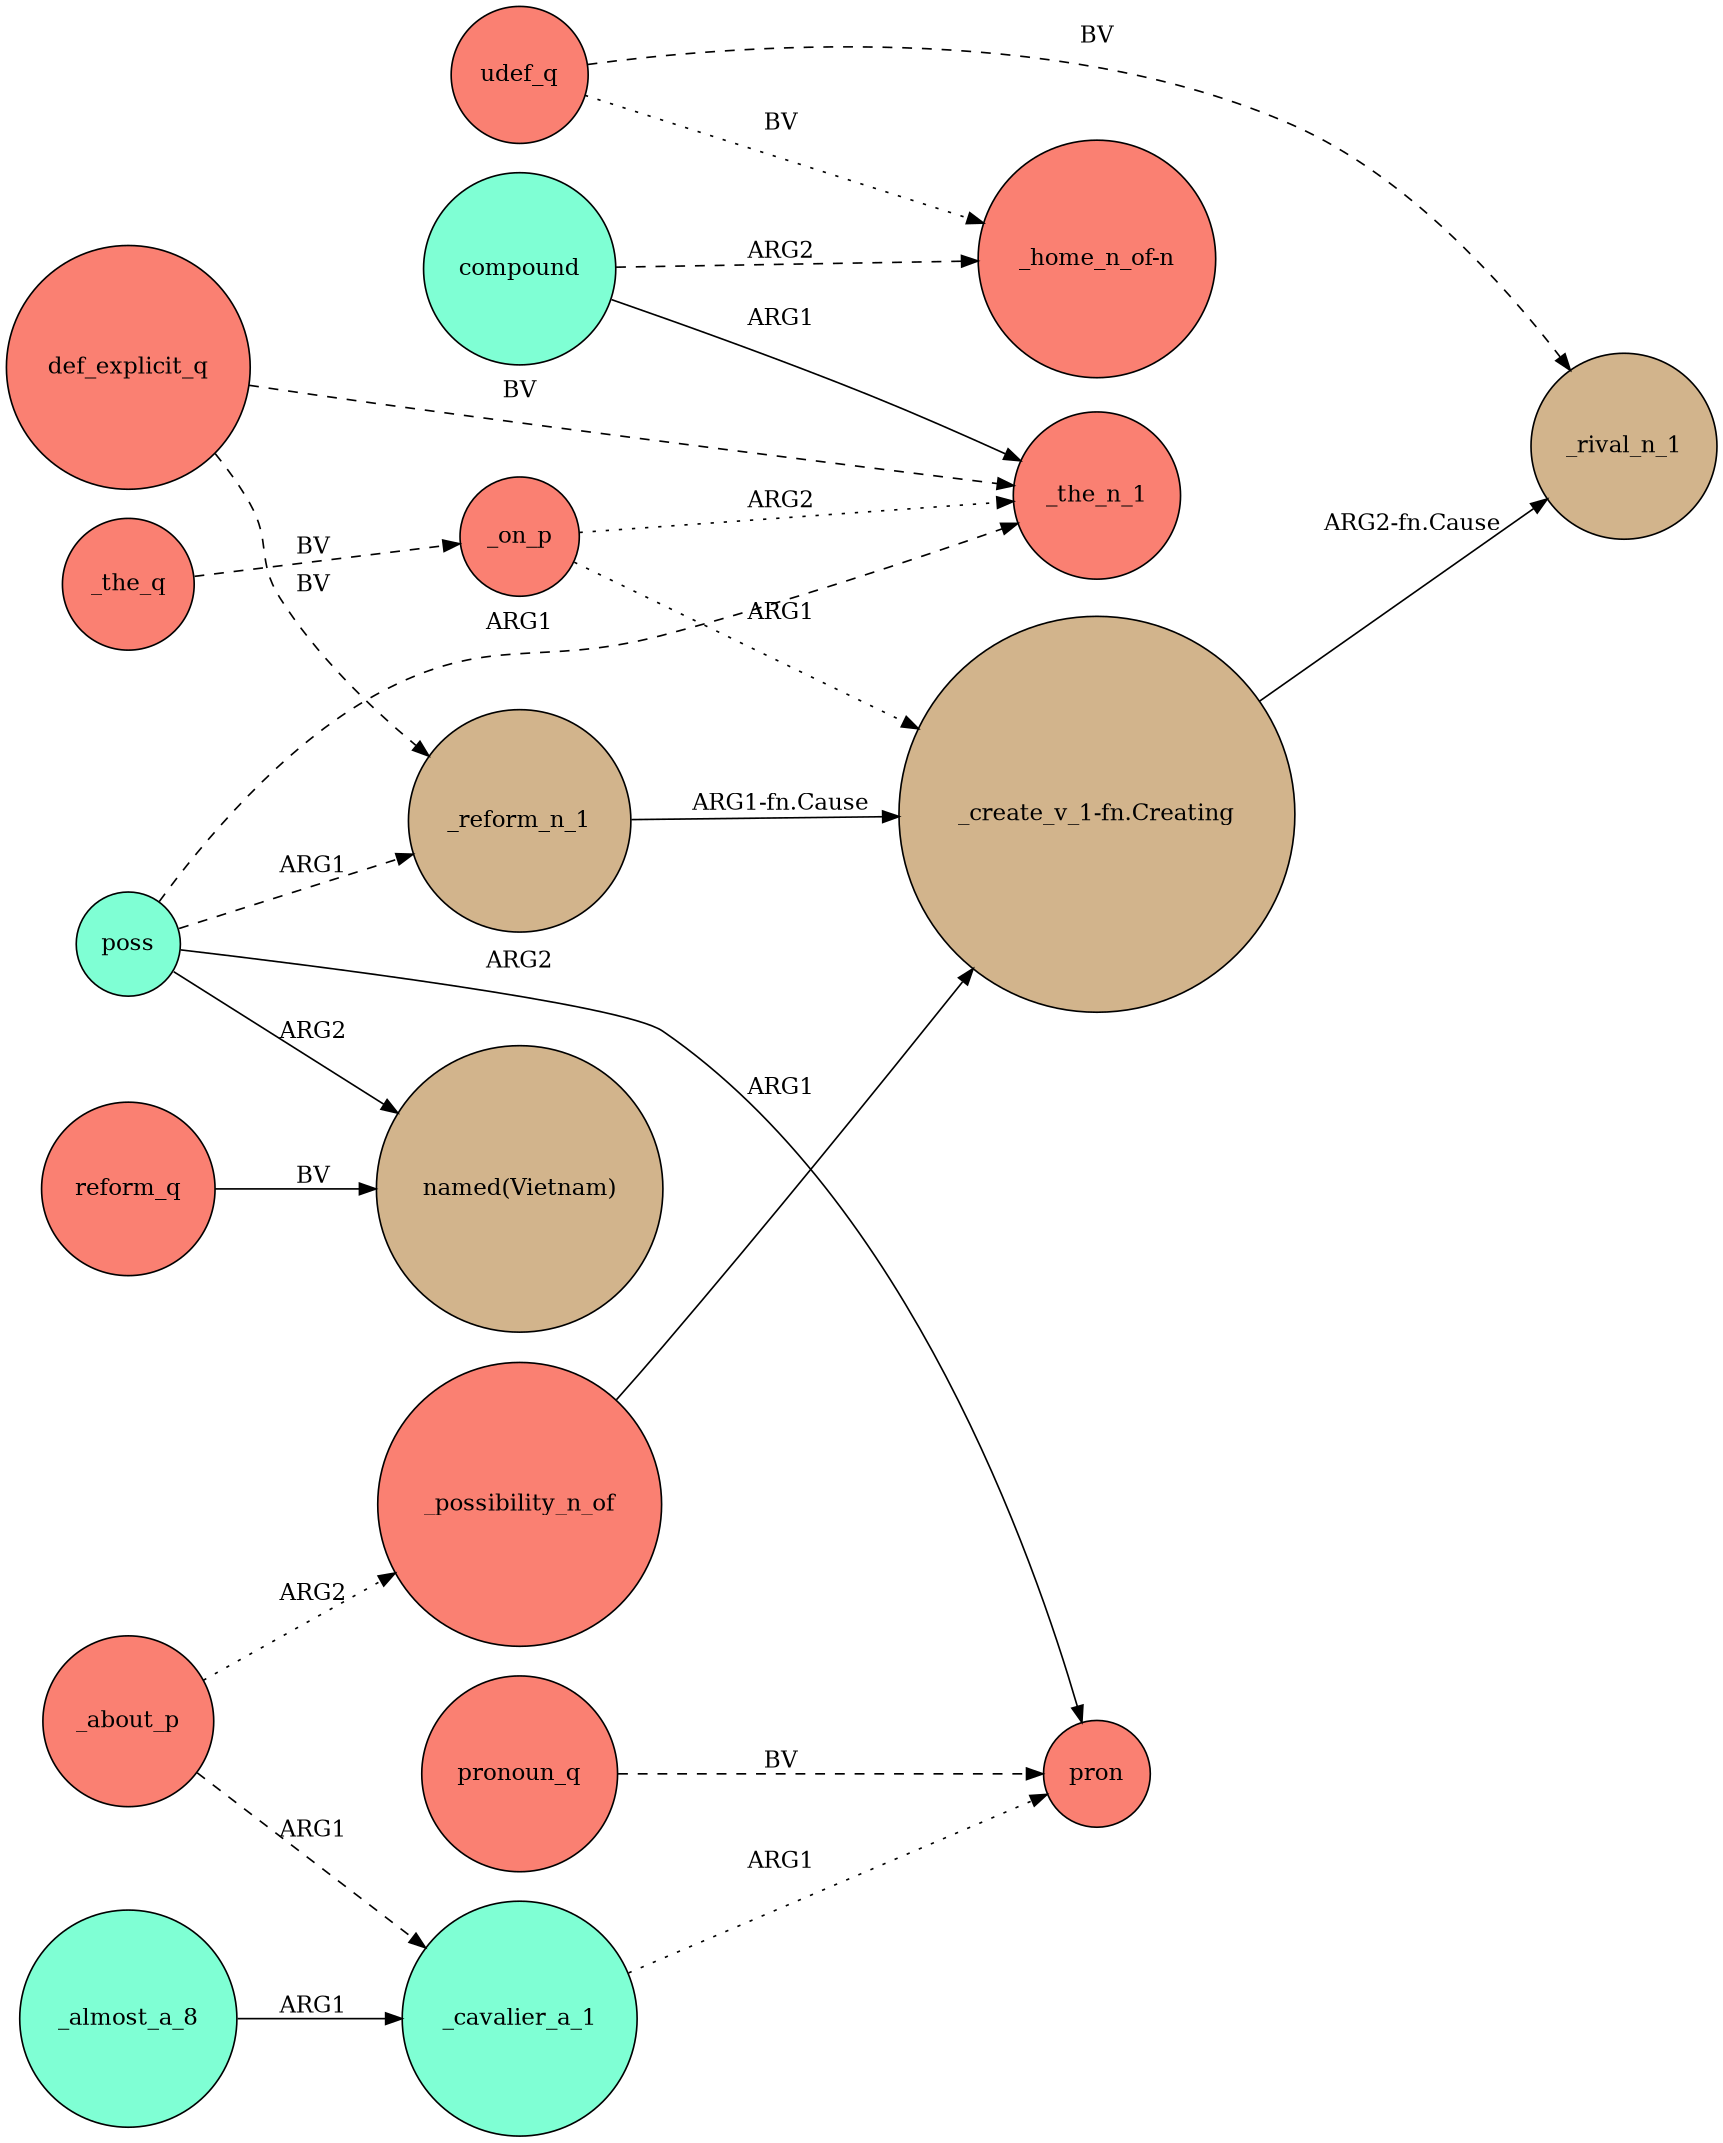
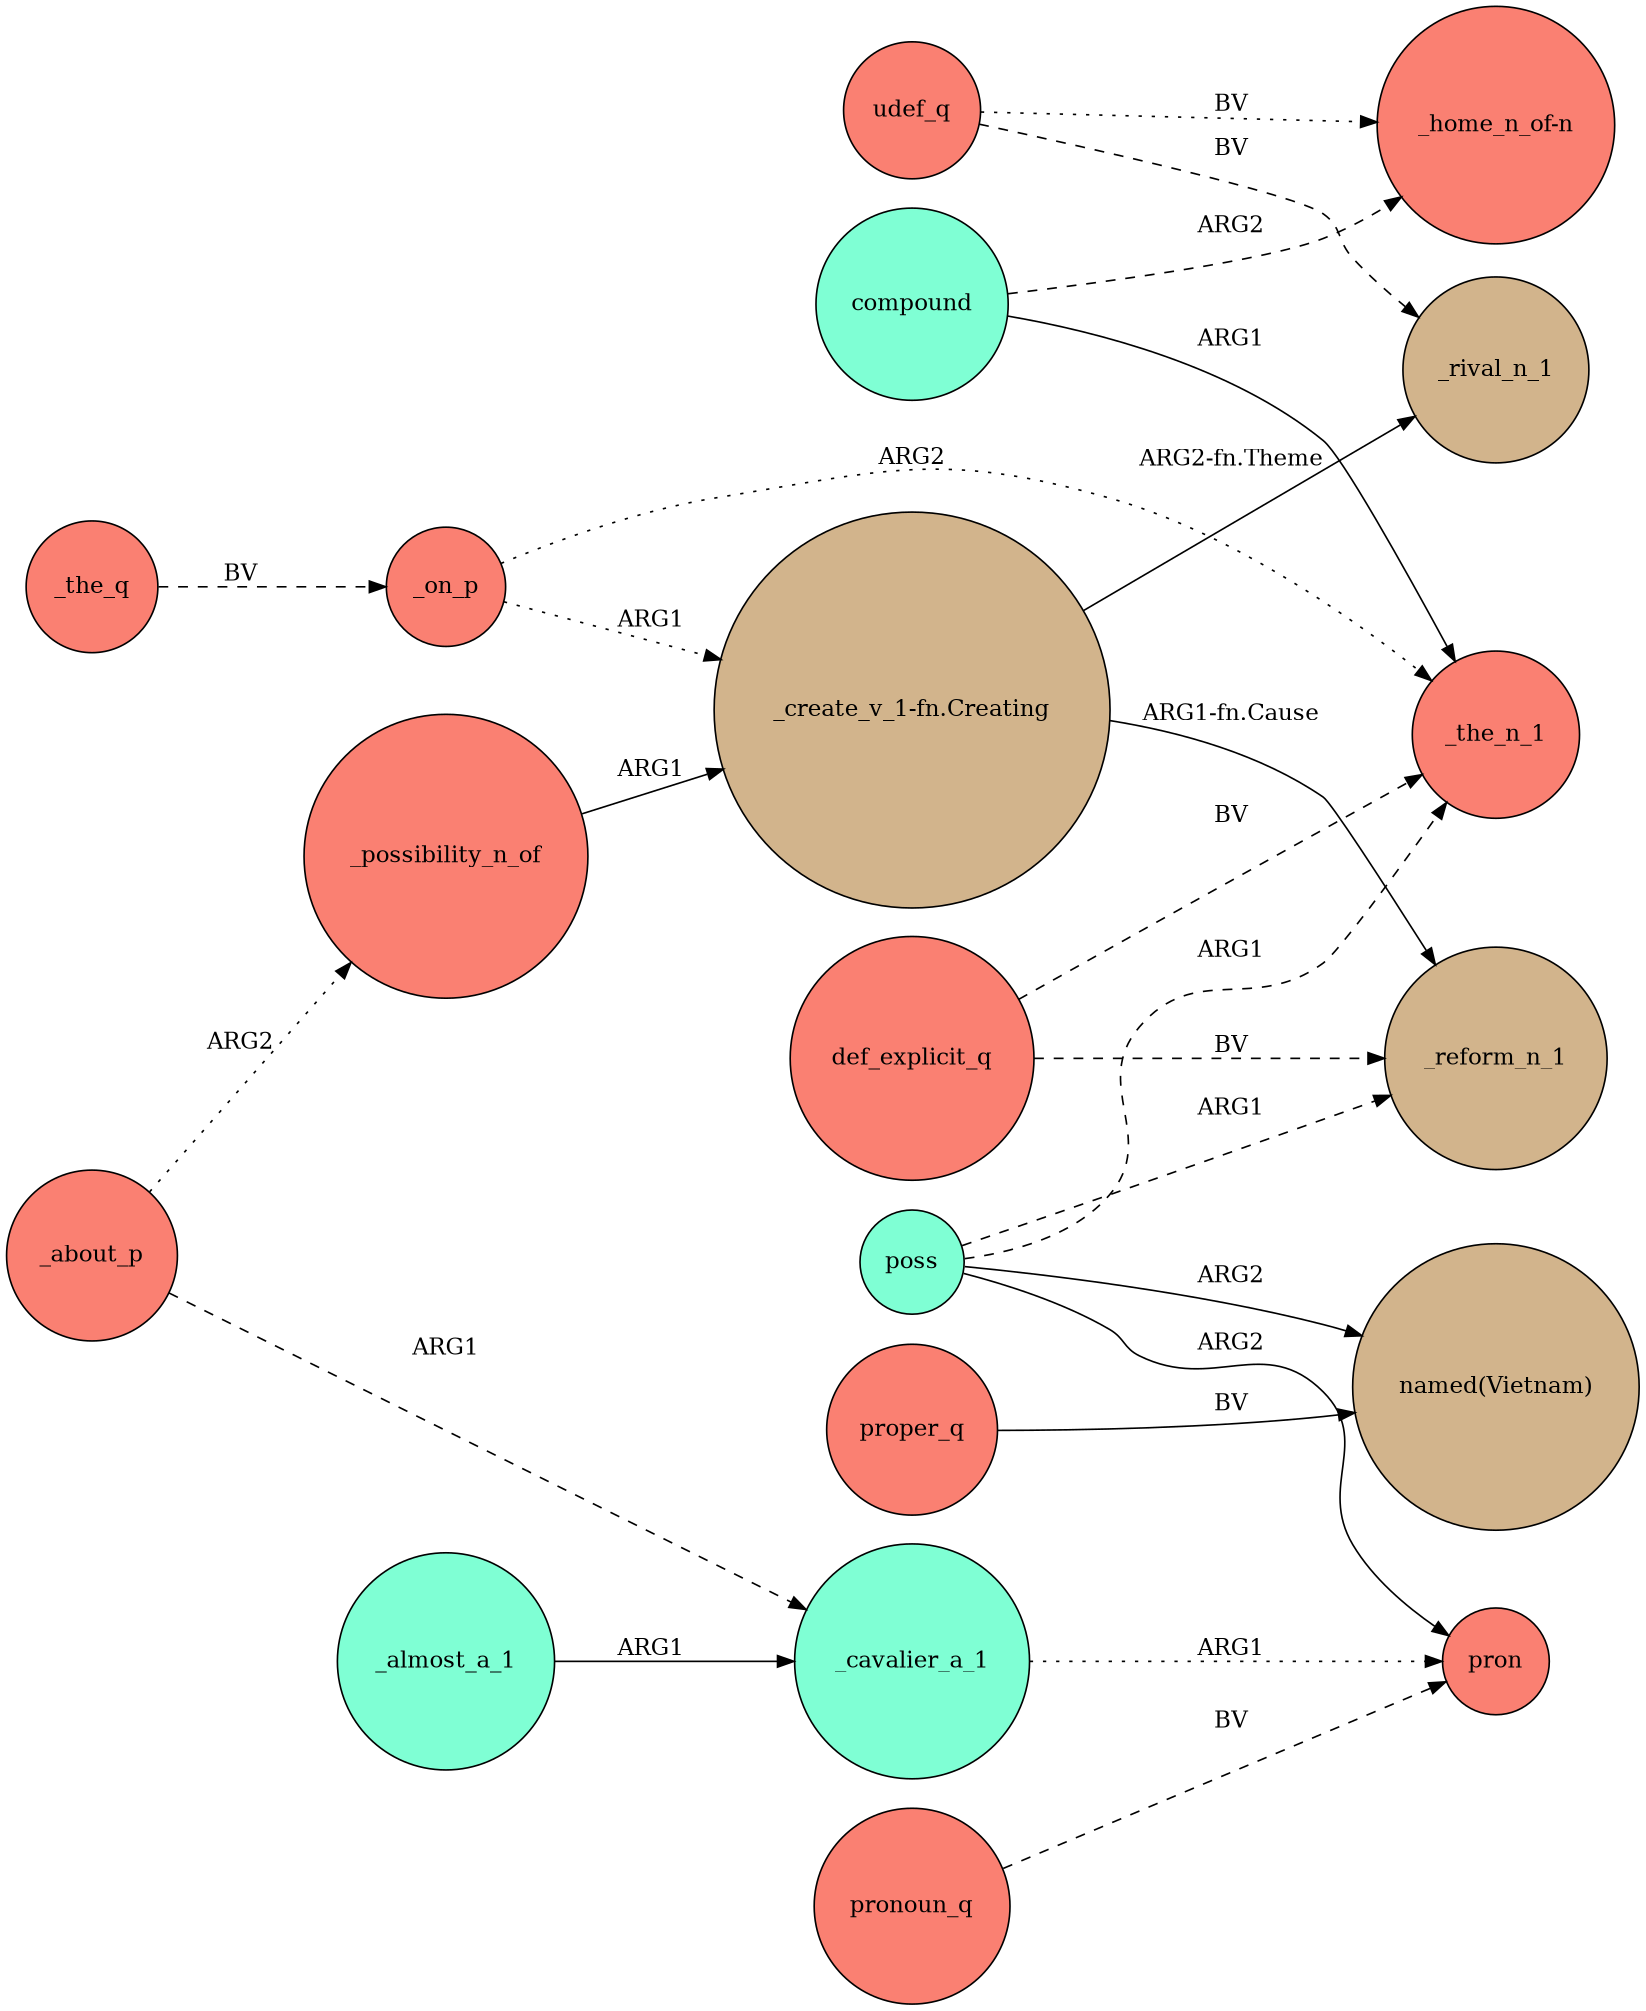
(1413, 524) -> (1231, 459)
(757, 818) -> (1305, 785)
(128, 1189) -> (912, 1430)
(128, 2019) -> (446, 1661)
